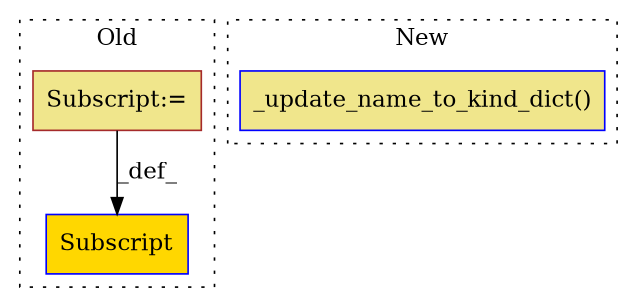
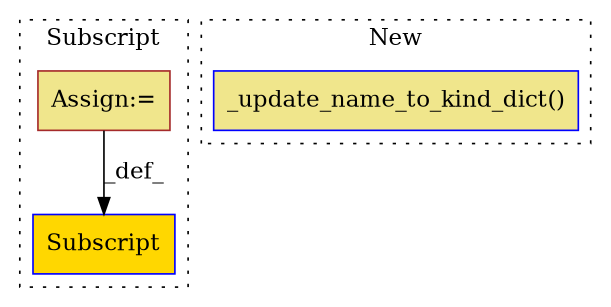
(117, 39) -> (104, 39)
(117, 101) -> (104, 101)
